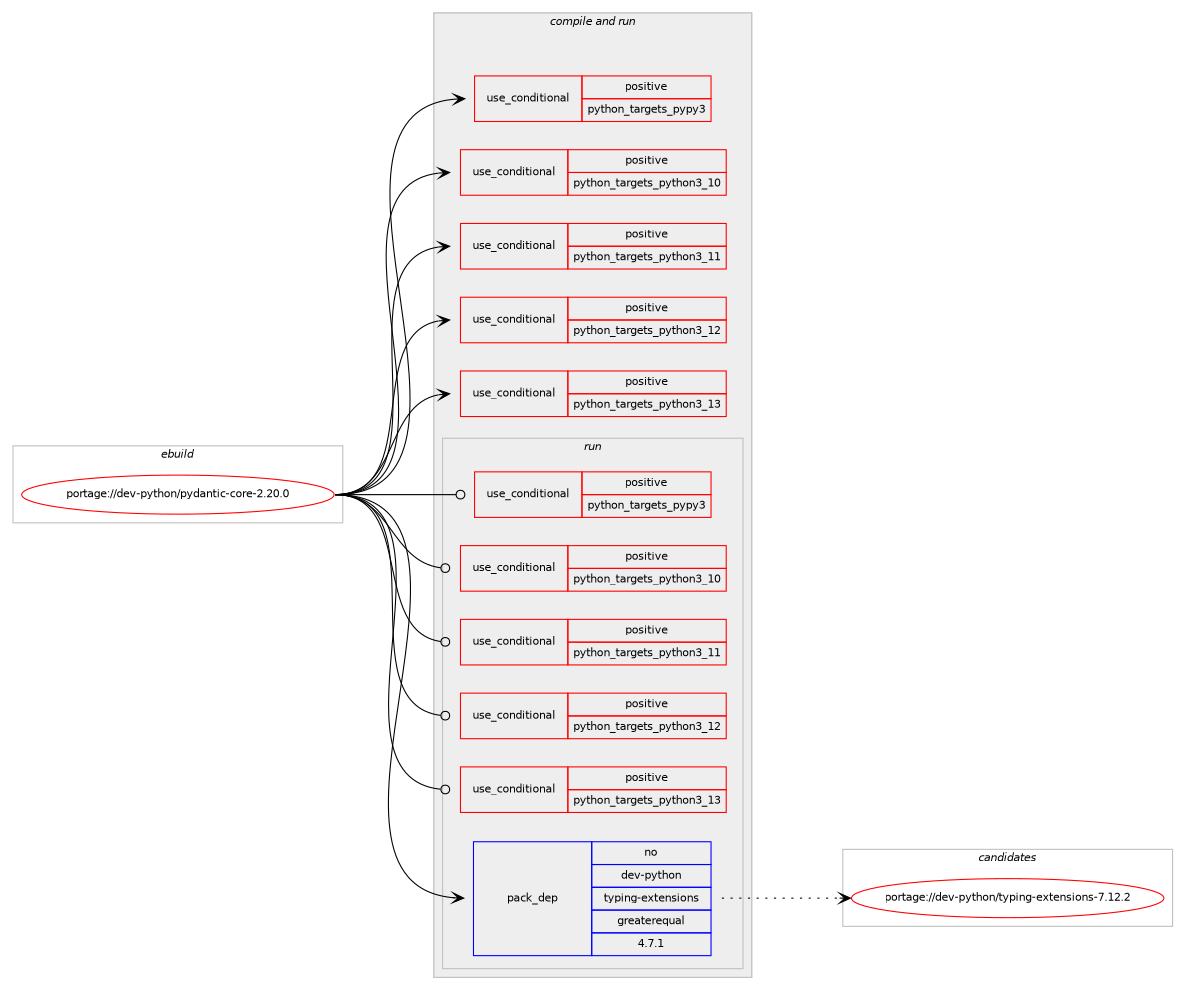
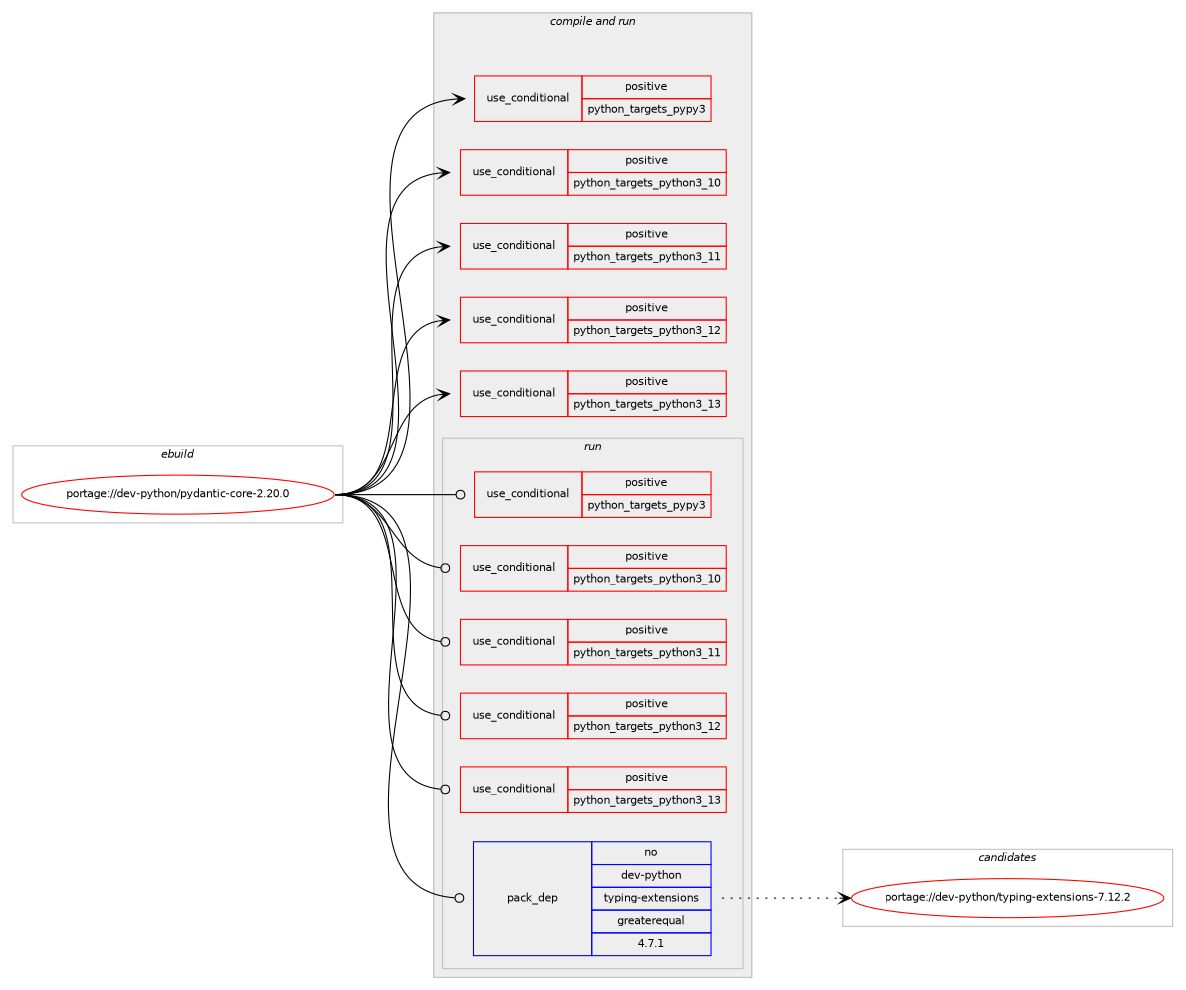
(399, 704) -> (399, 704)
